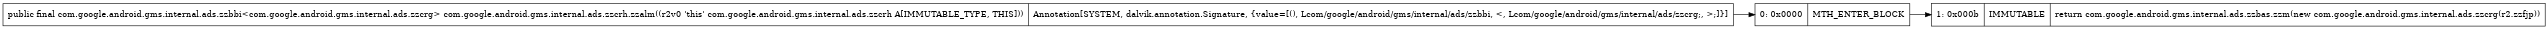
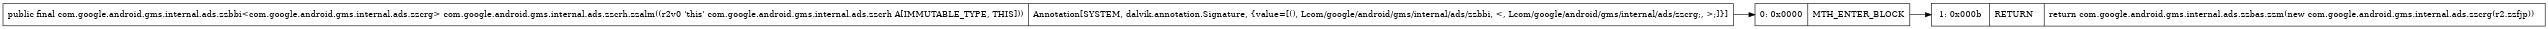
(2017, 14) -> (2014, 14)
